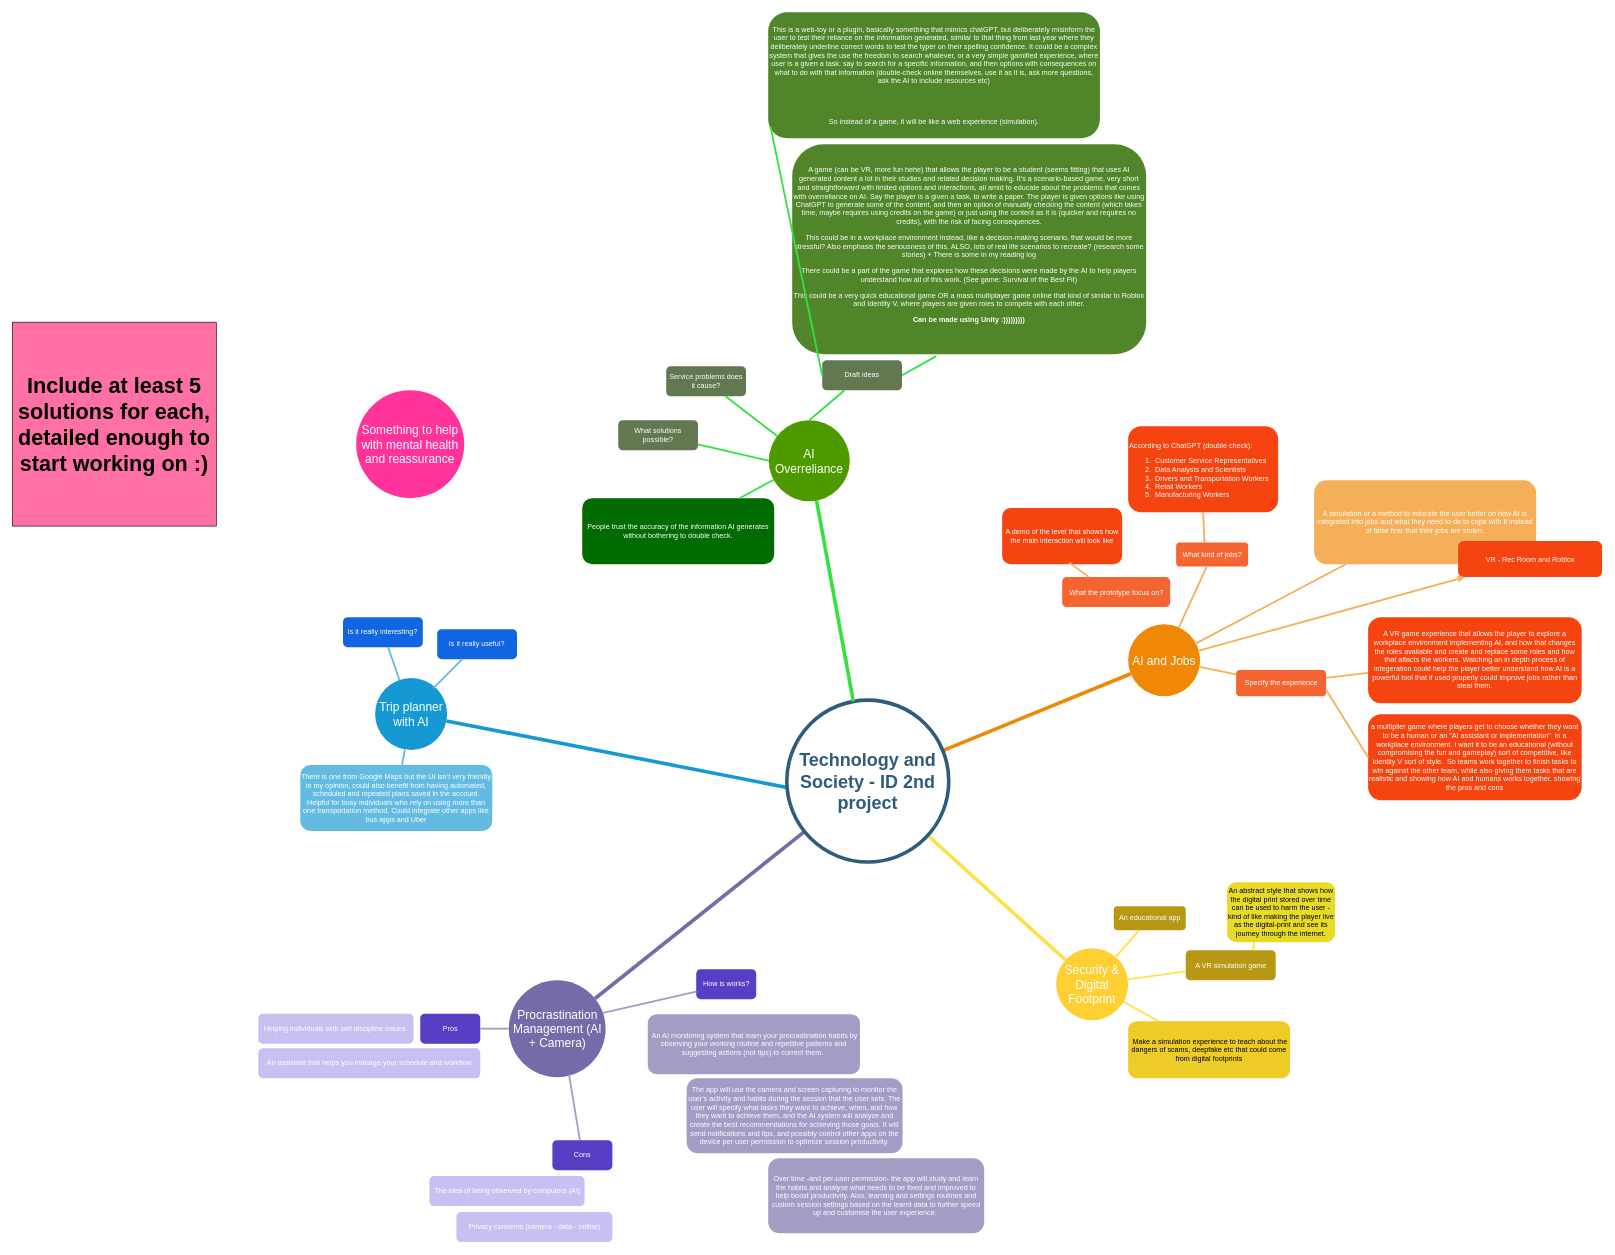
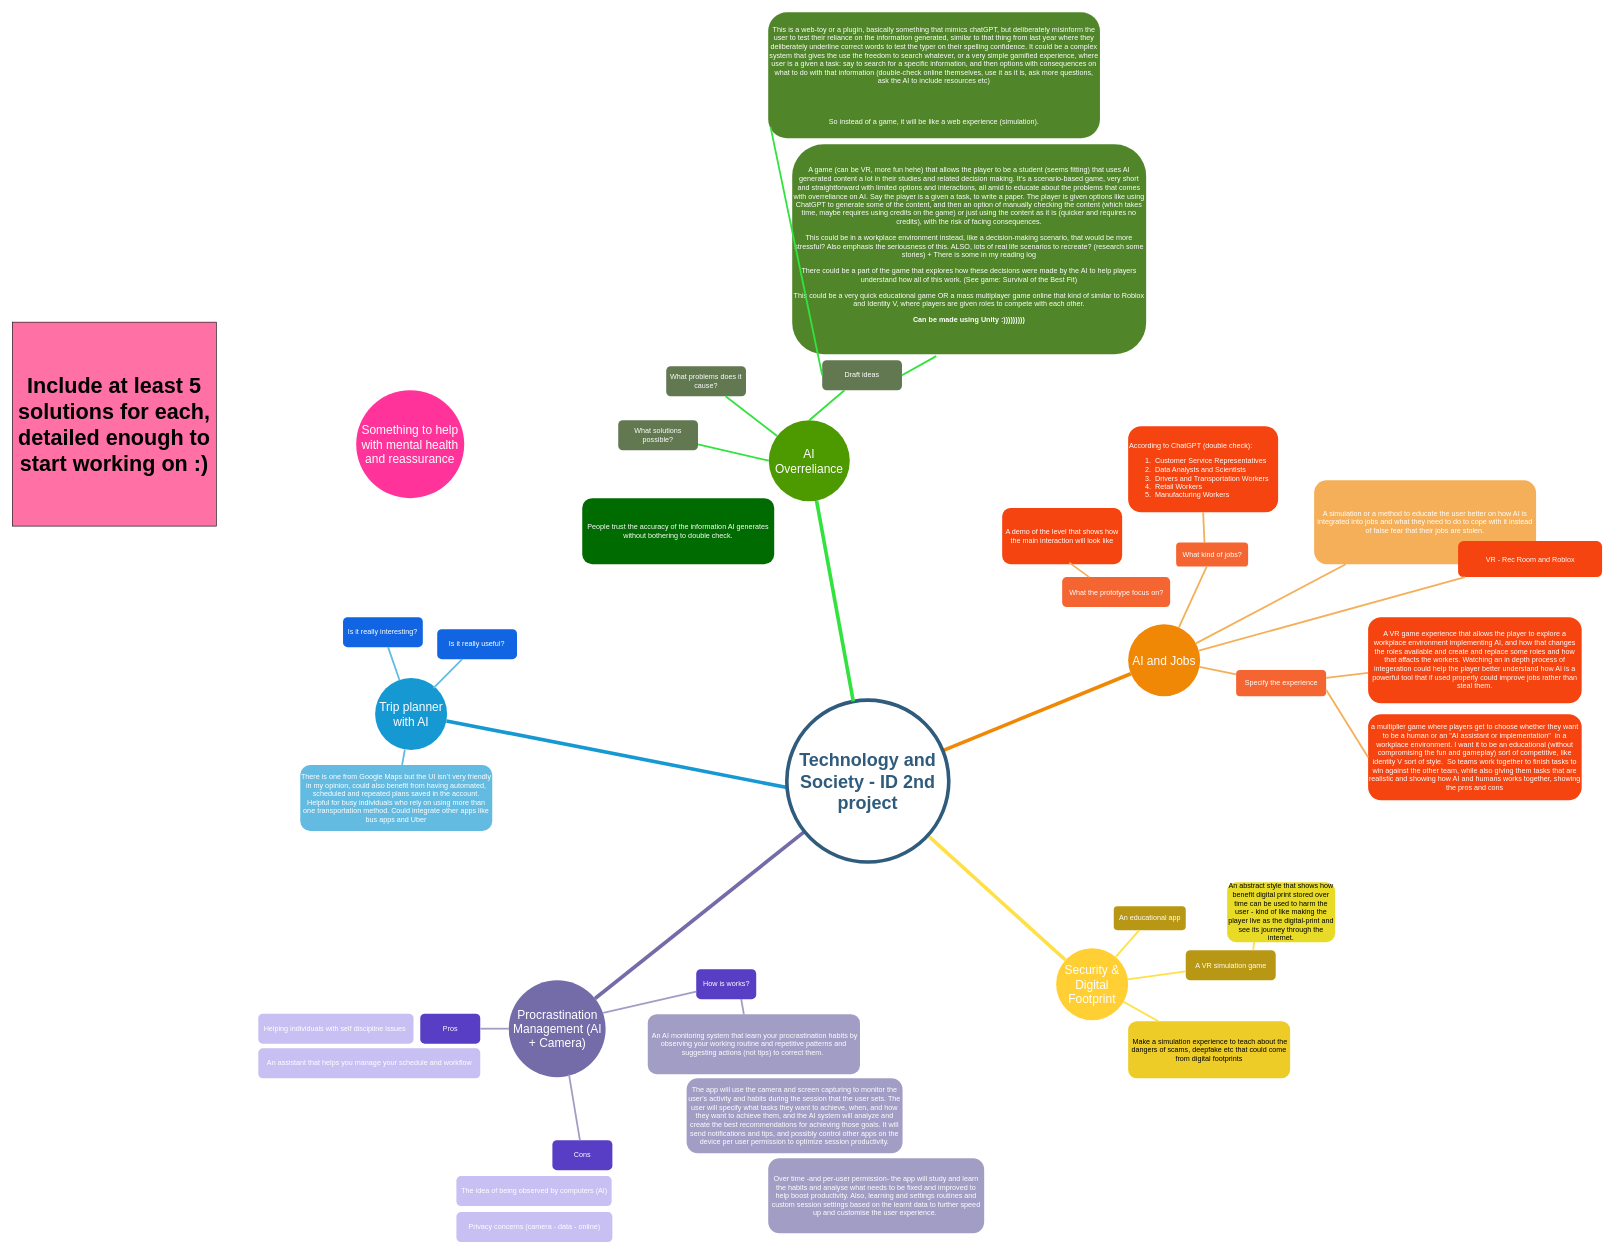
(706, 381) -> (706, 381)
(757, 489) -> none
(1458, 579) -> (1460, 579)
(1281, 912) -> (1281, 912)
none -> (743, 1006)
(507, 1191) -> (534, 1191)
